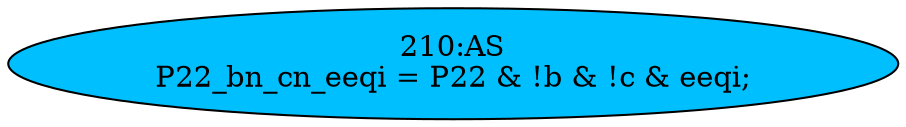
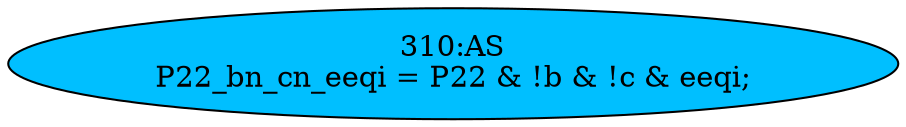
(453, 64) -> (453, 64)
